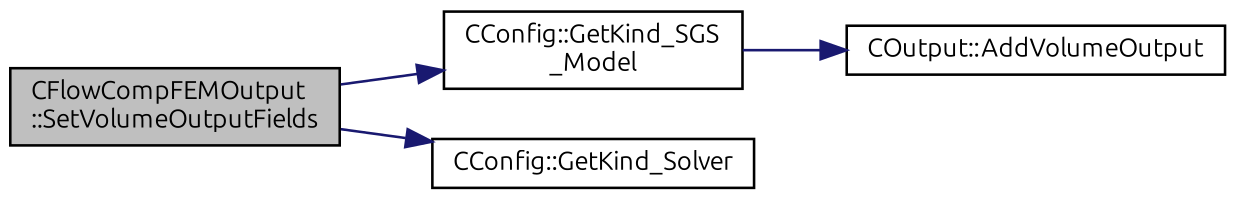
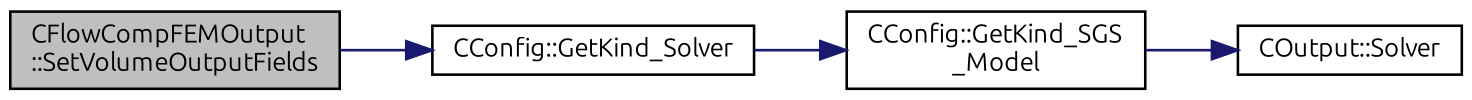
(1036, 50) -> (1350, 50)
(379, 79) -> (787, 50)
